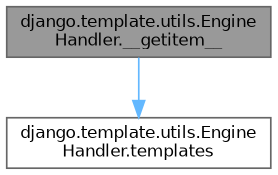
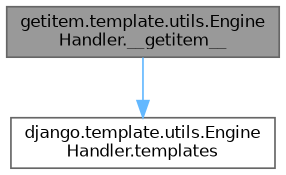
(139, 32) -> (143, 32)
